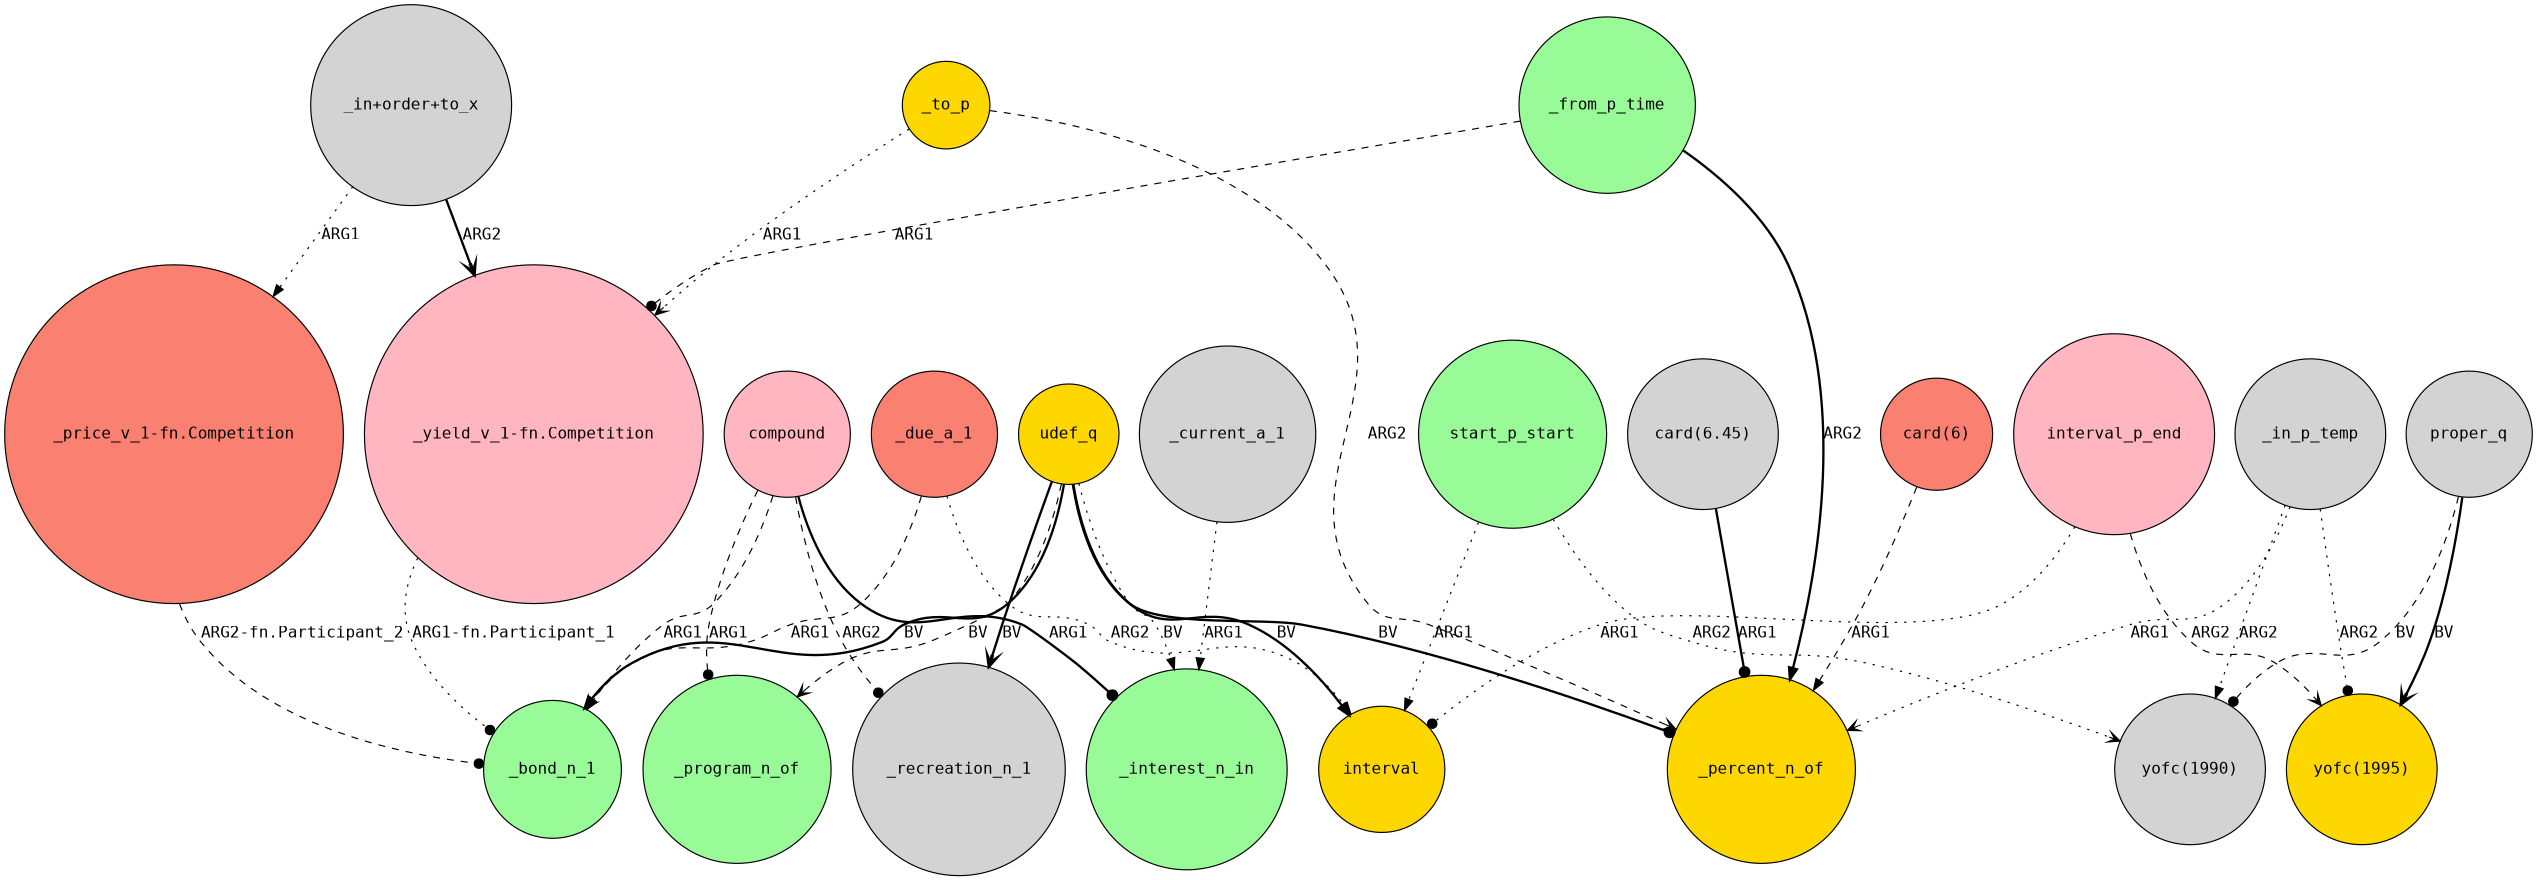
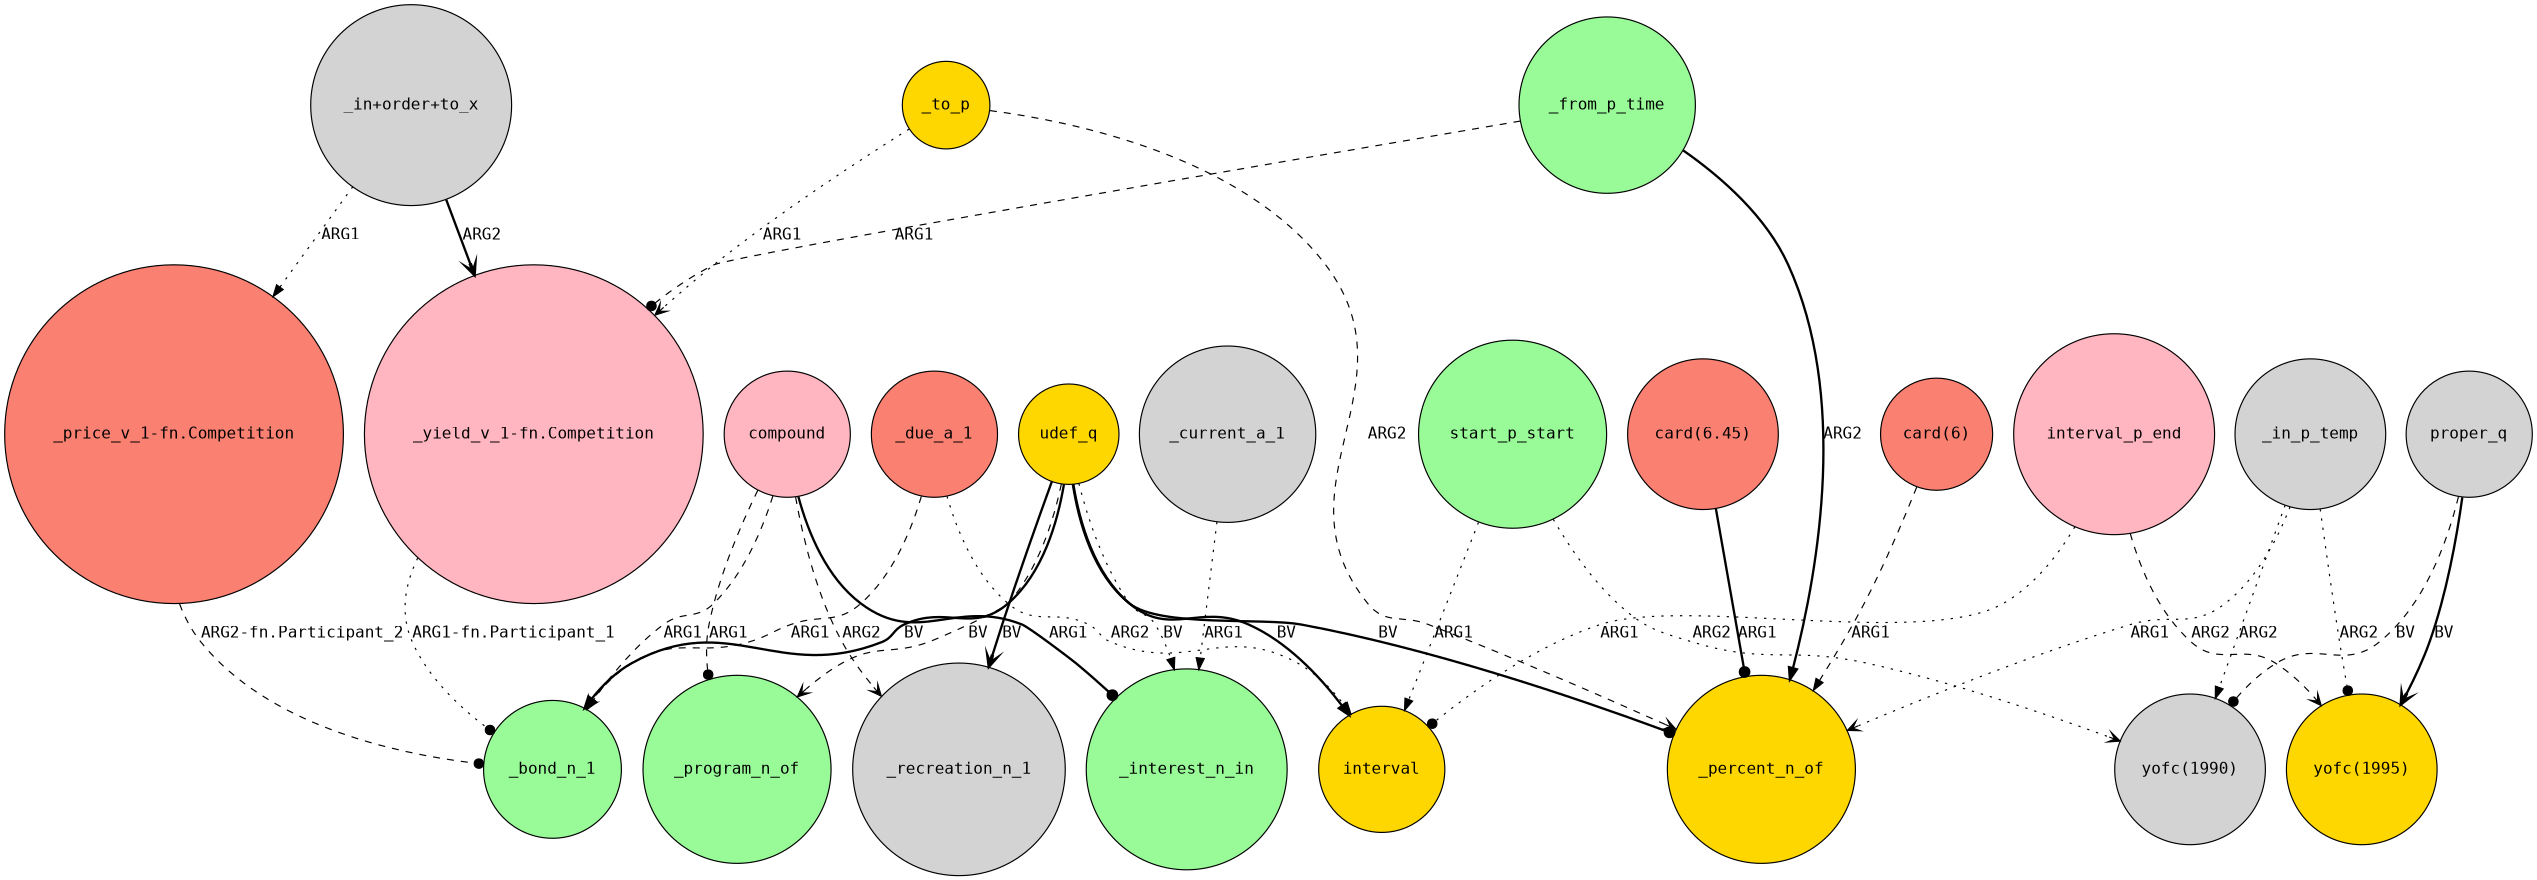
(1703, 434) -> (1703, 434)
(822, 597) -> (822, 597)
